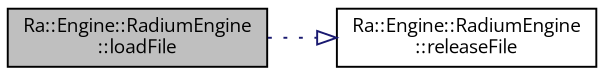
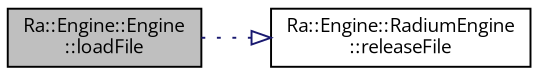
(137, 38) -> (105, 38)
